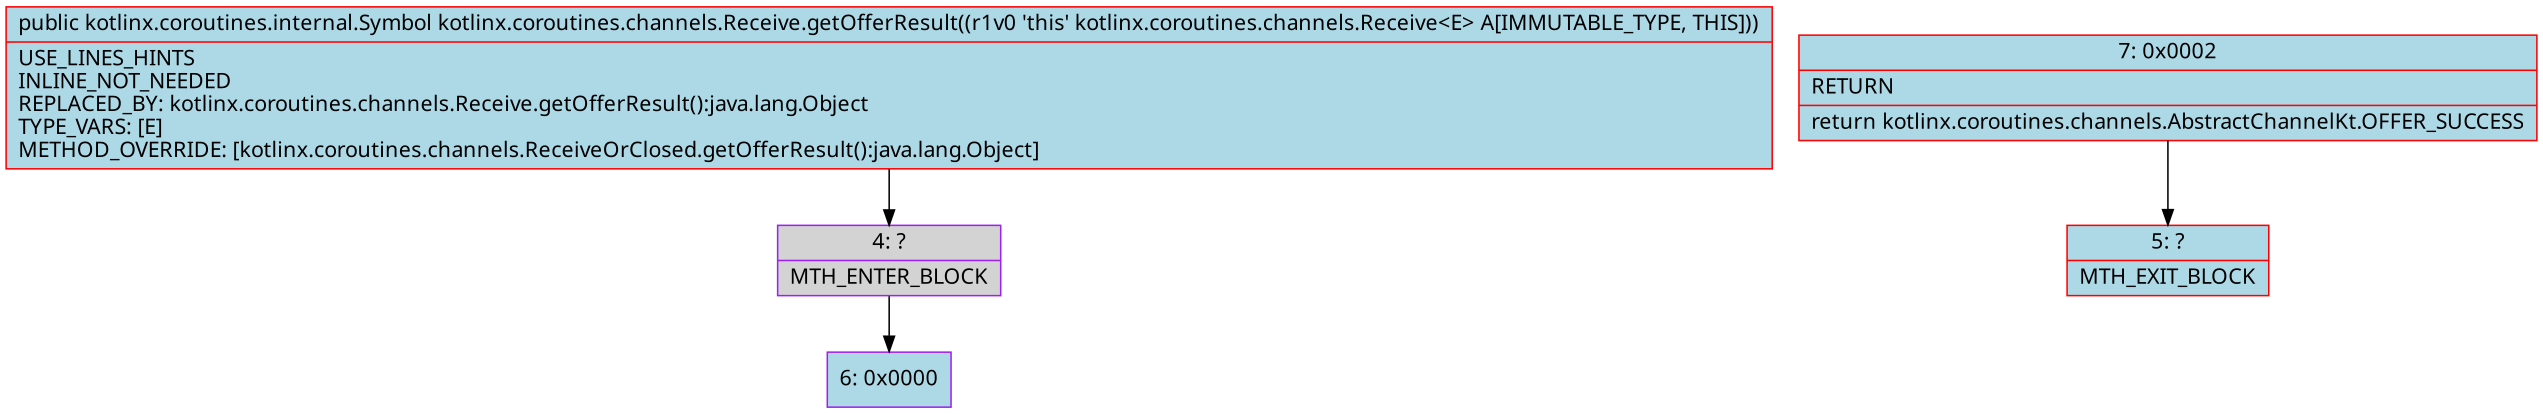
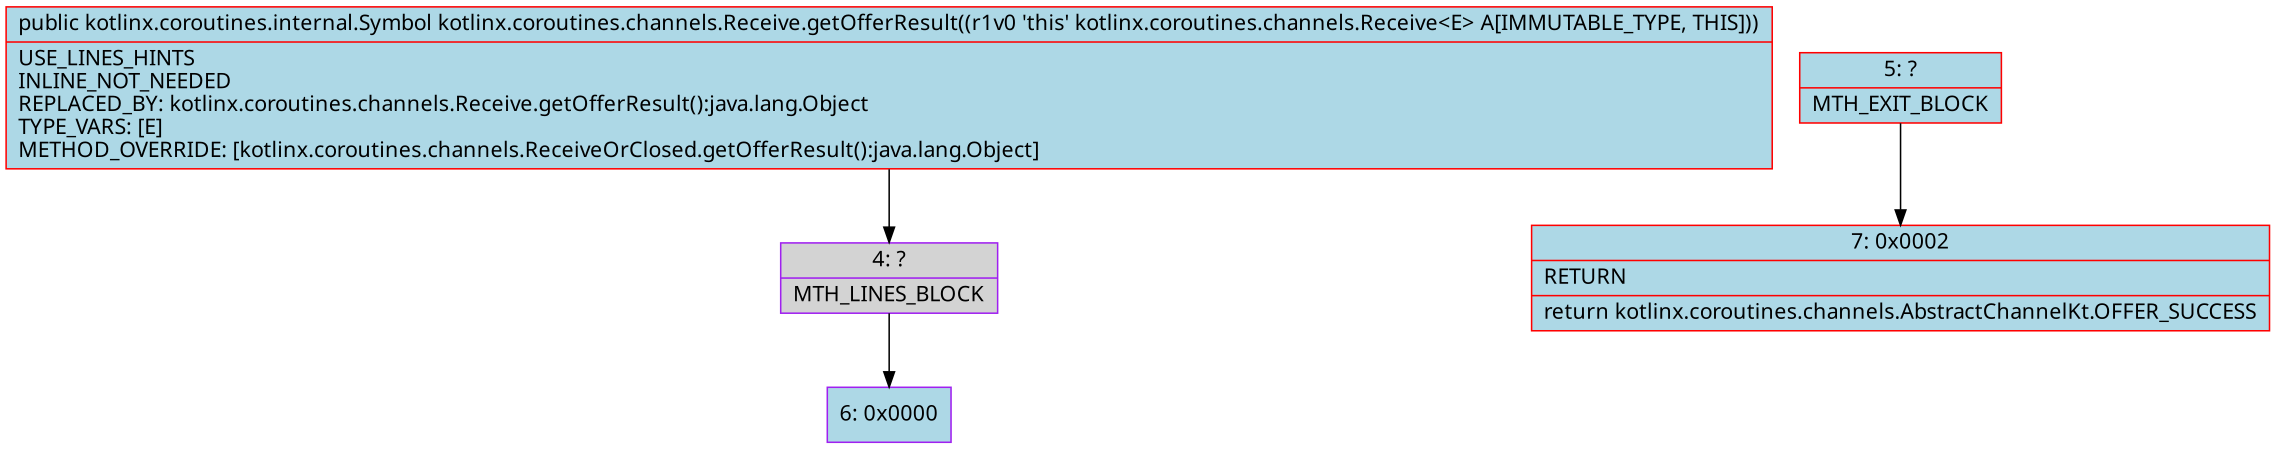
(2168, 175) -> (1901, 167)
(889, 277) -> (889, 295)
